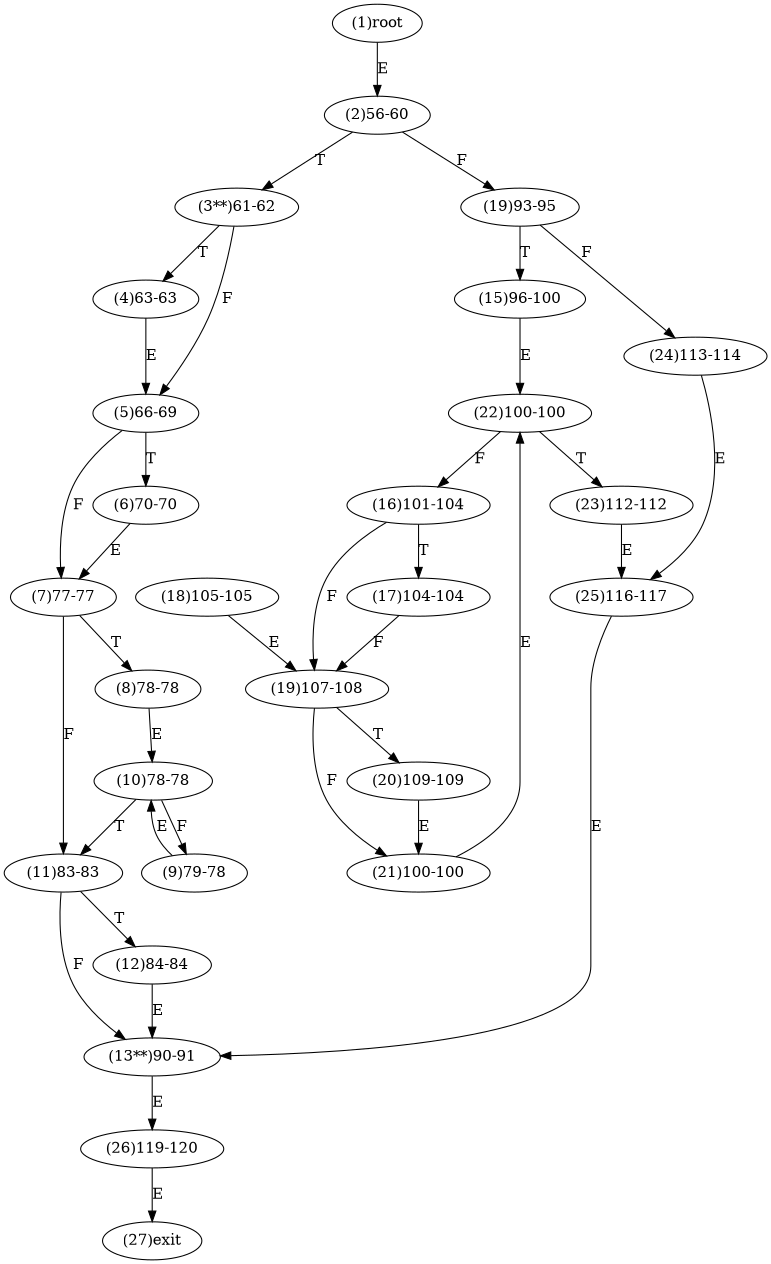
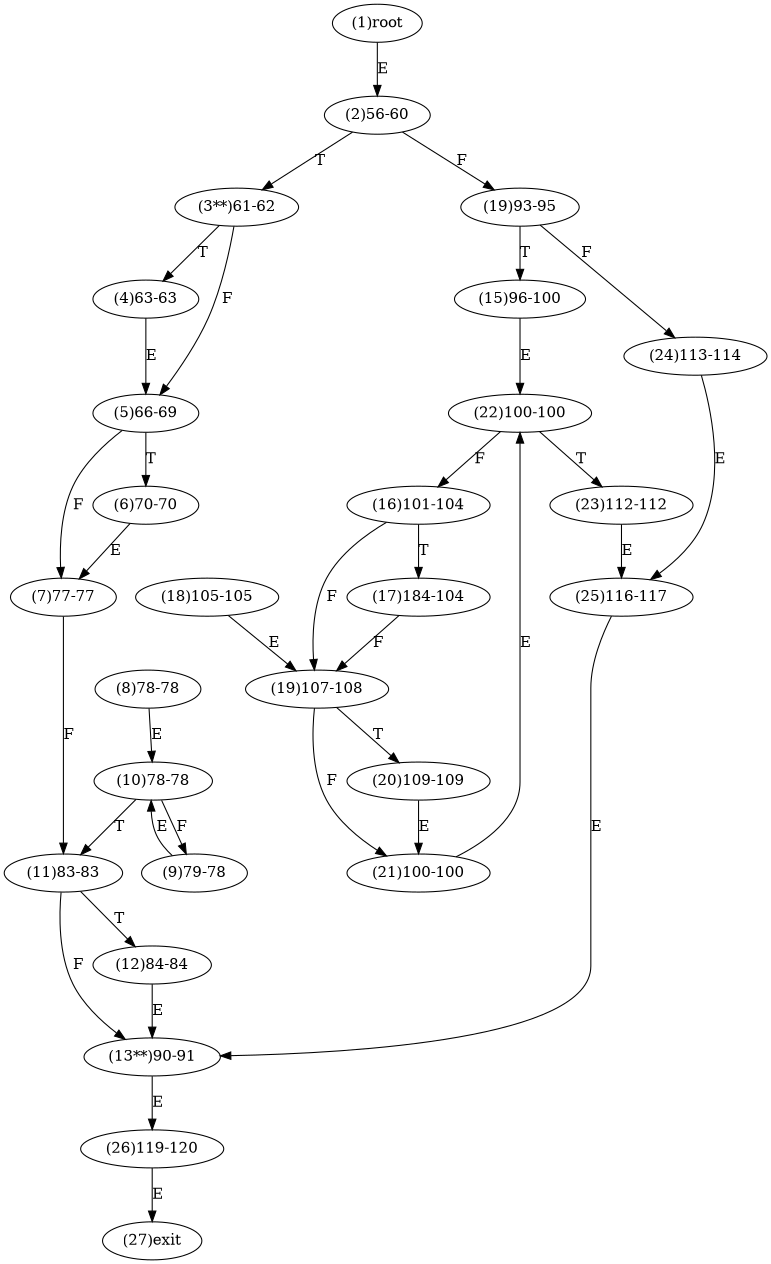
(419, 597) -> (419, 597)
(102, 639) -> none
